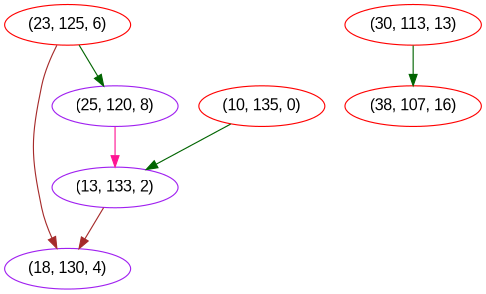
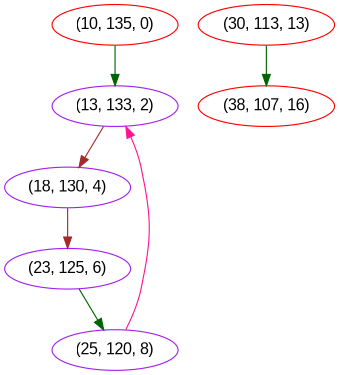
(68, 25) -> (68, 269)
(34, 141) -> (68, 223)
